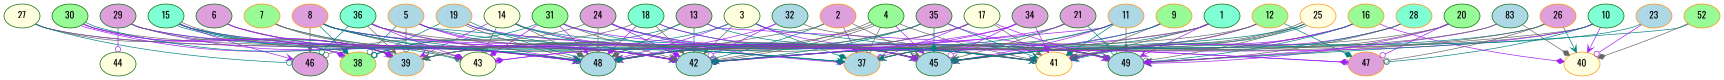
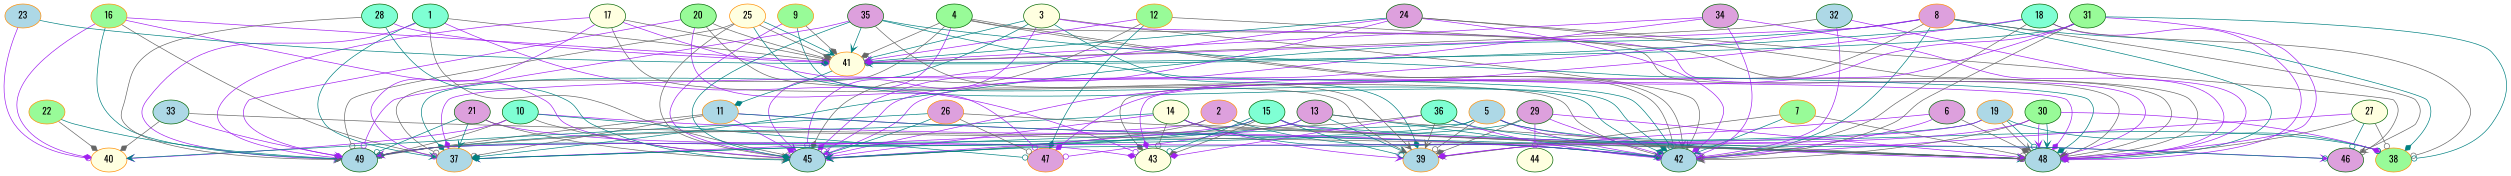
(1414, 16) -> (380, 16)
(1510, 16) -> (171, 112)
(1702, 16) -> (47, 112)
(1101, 33) -> (787, 87)
(641, 48) -> none
